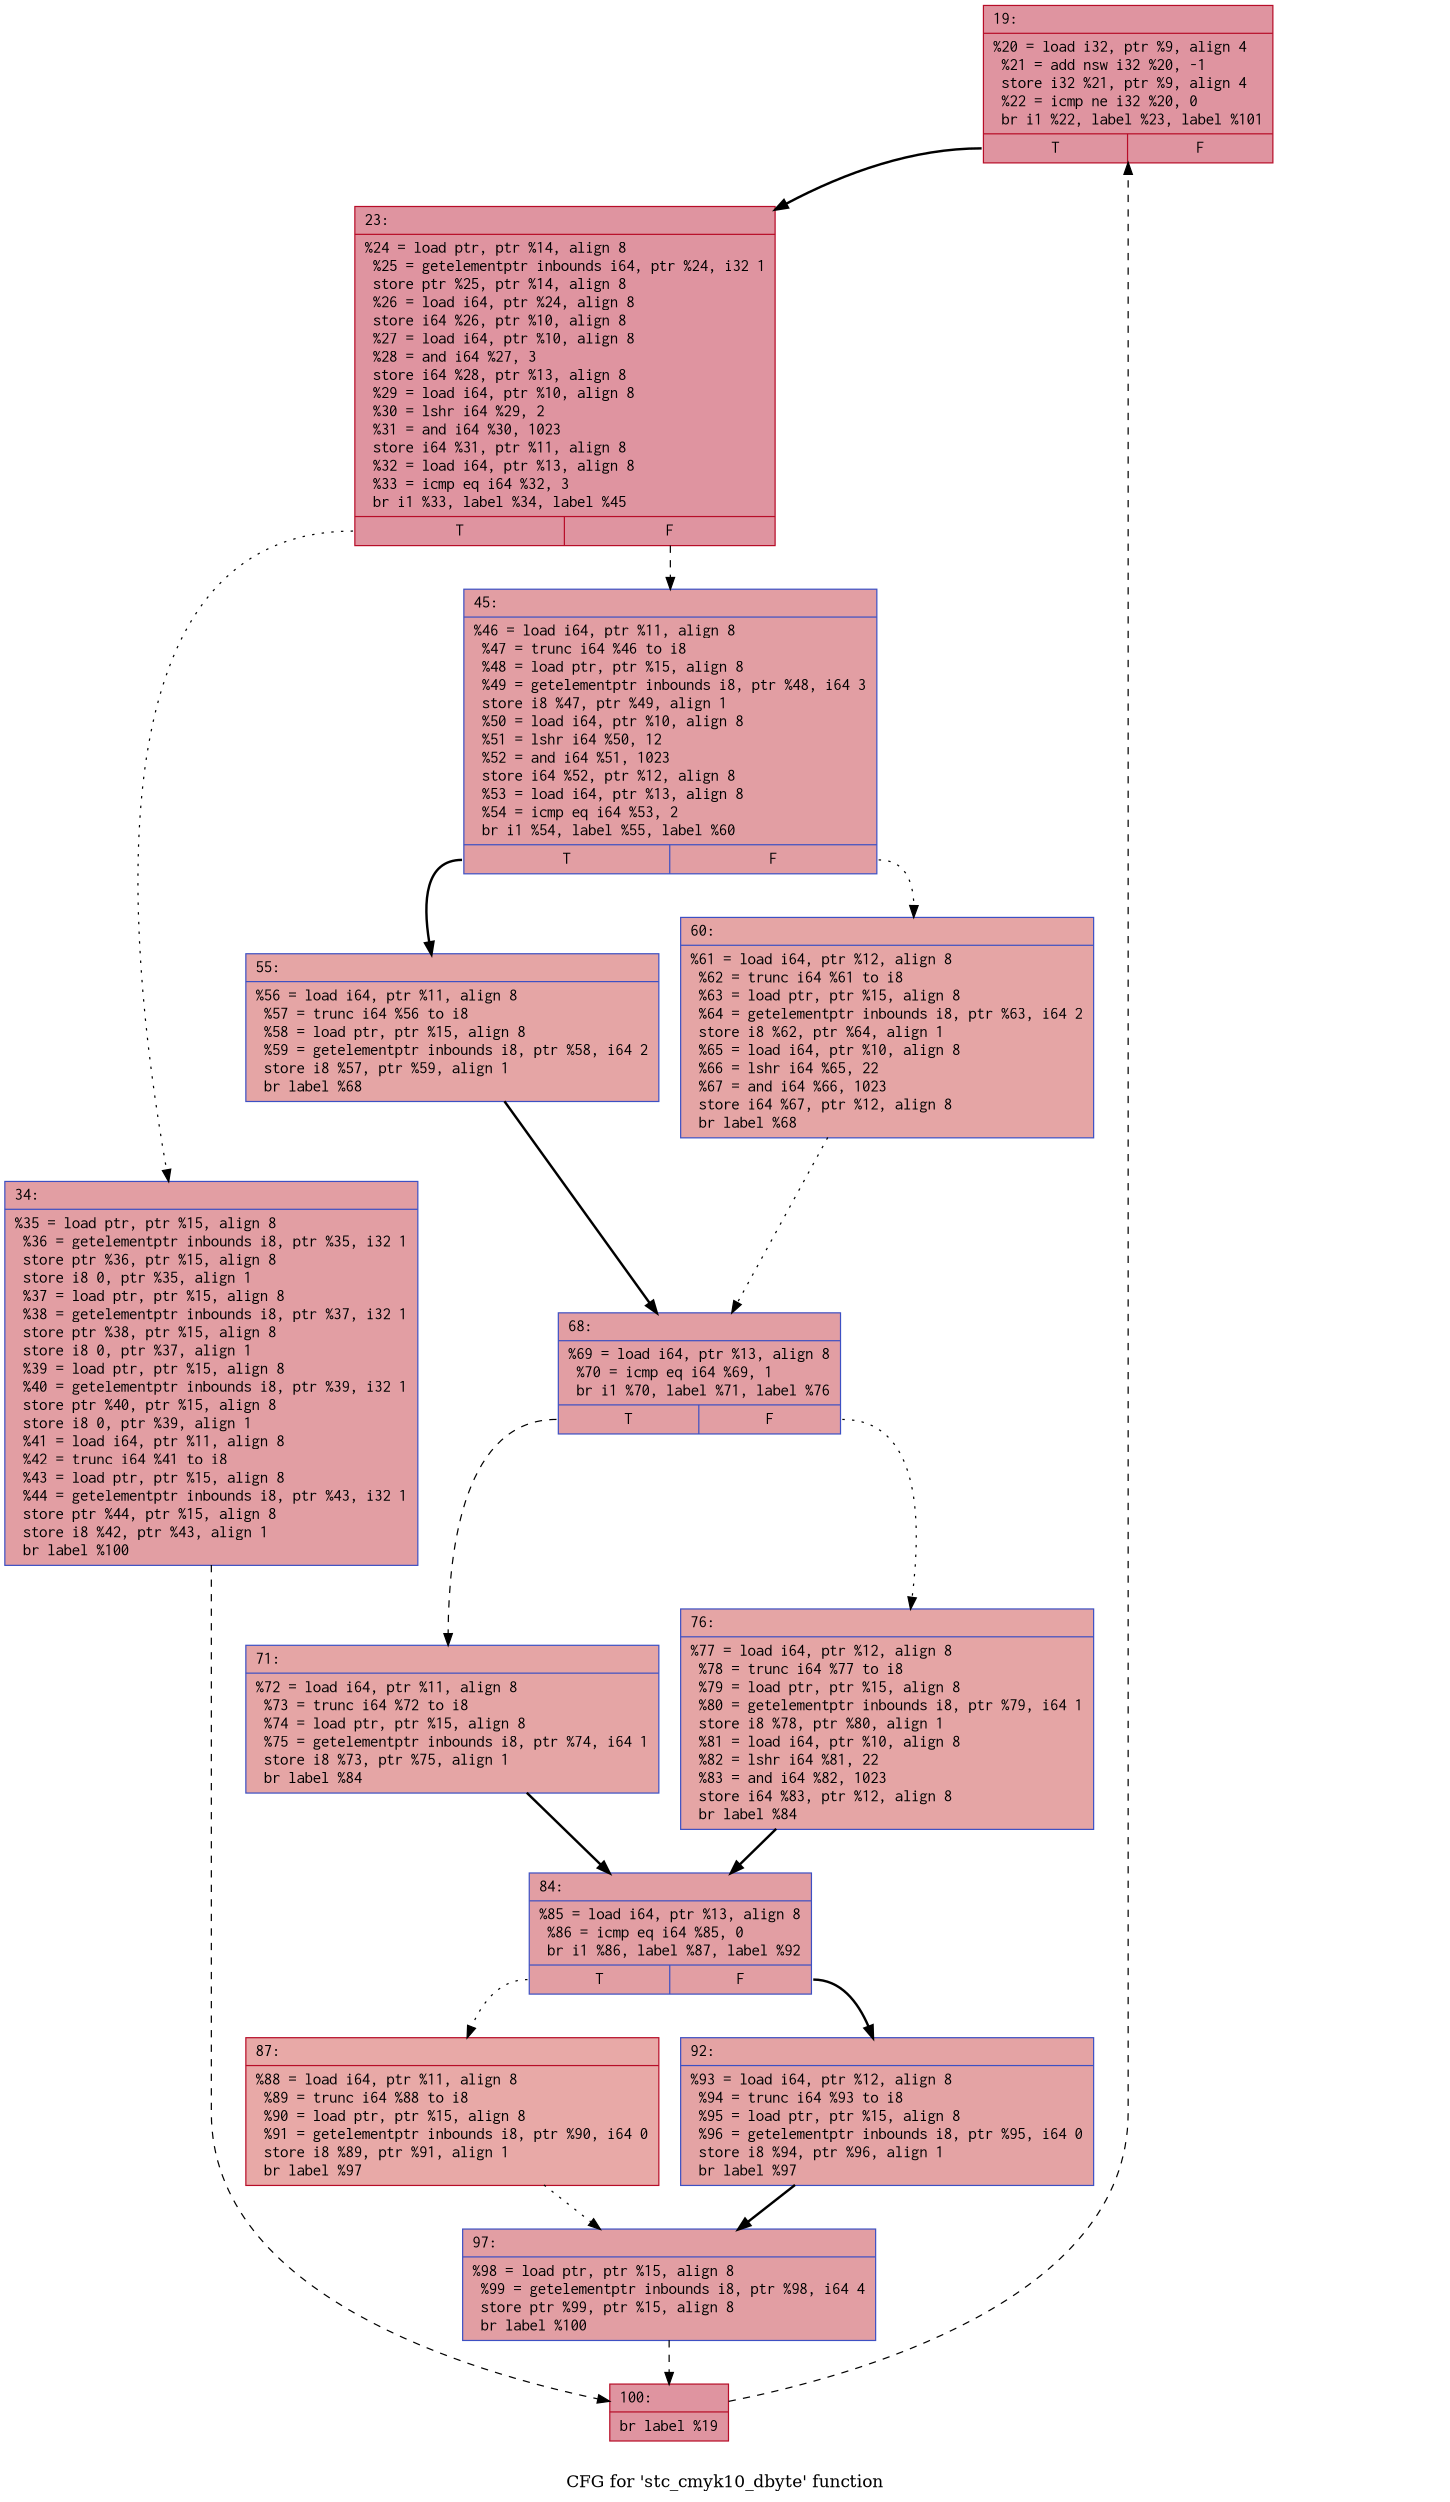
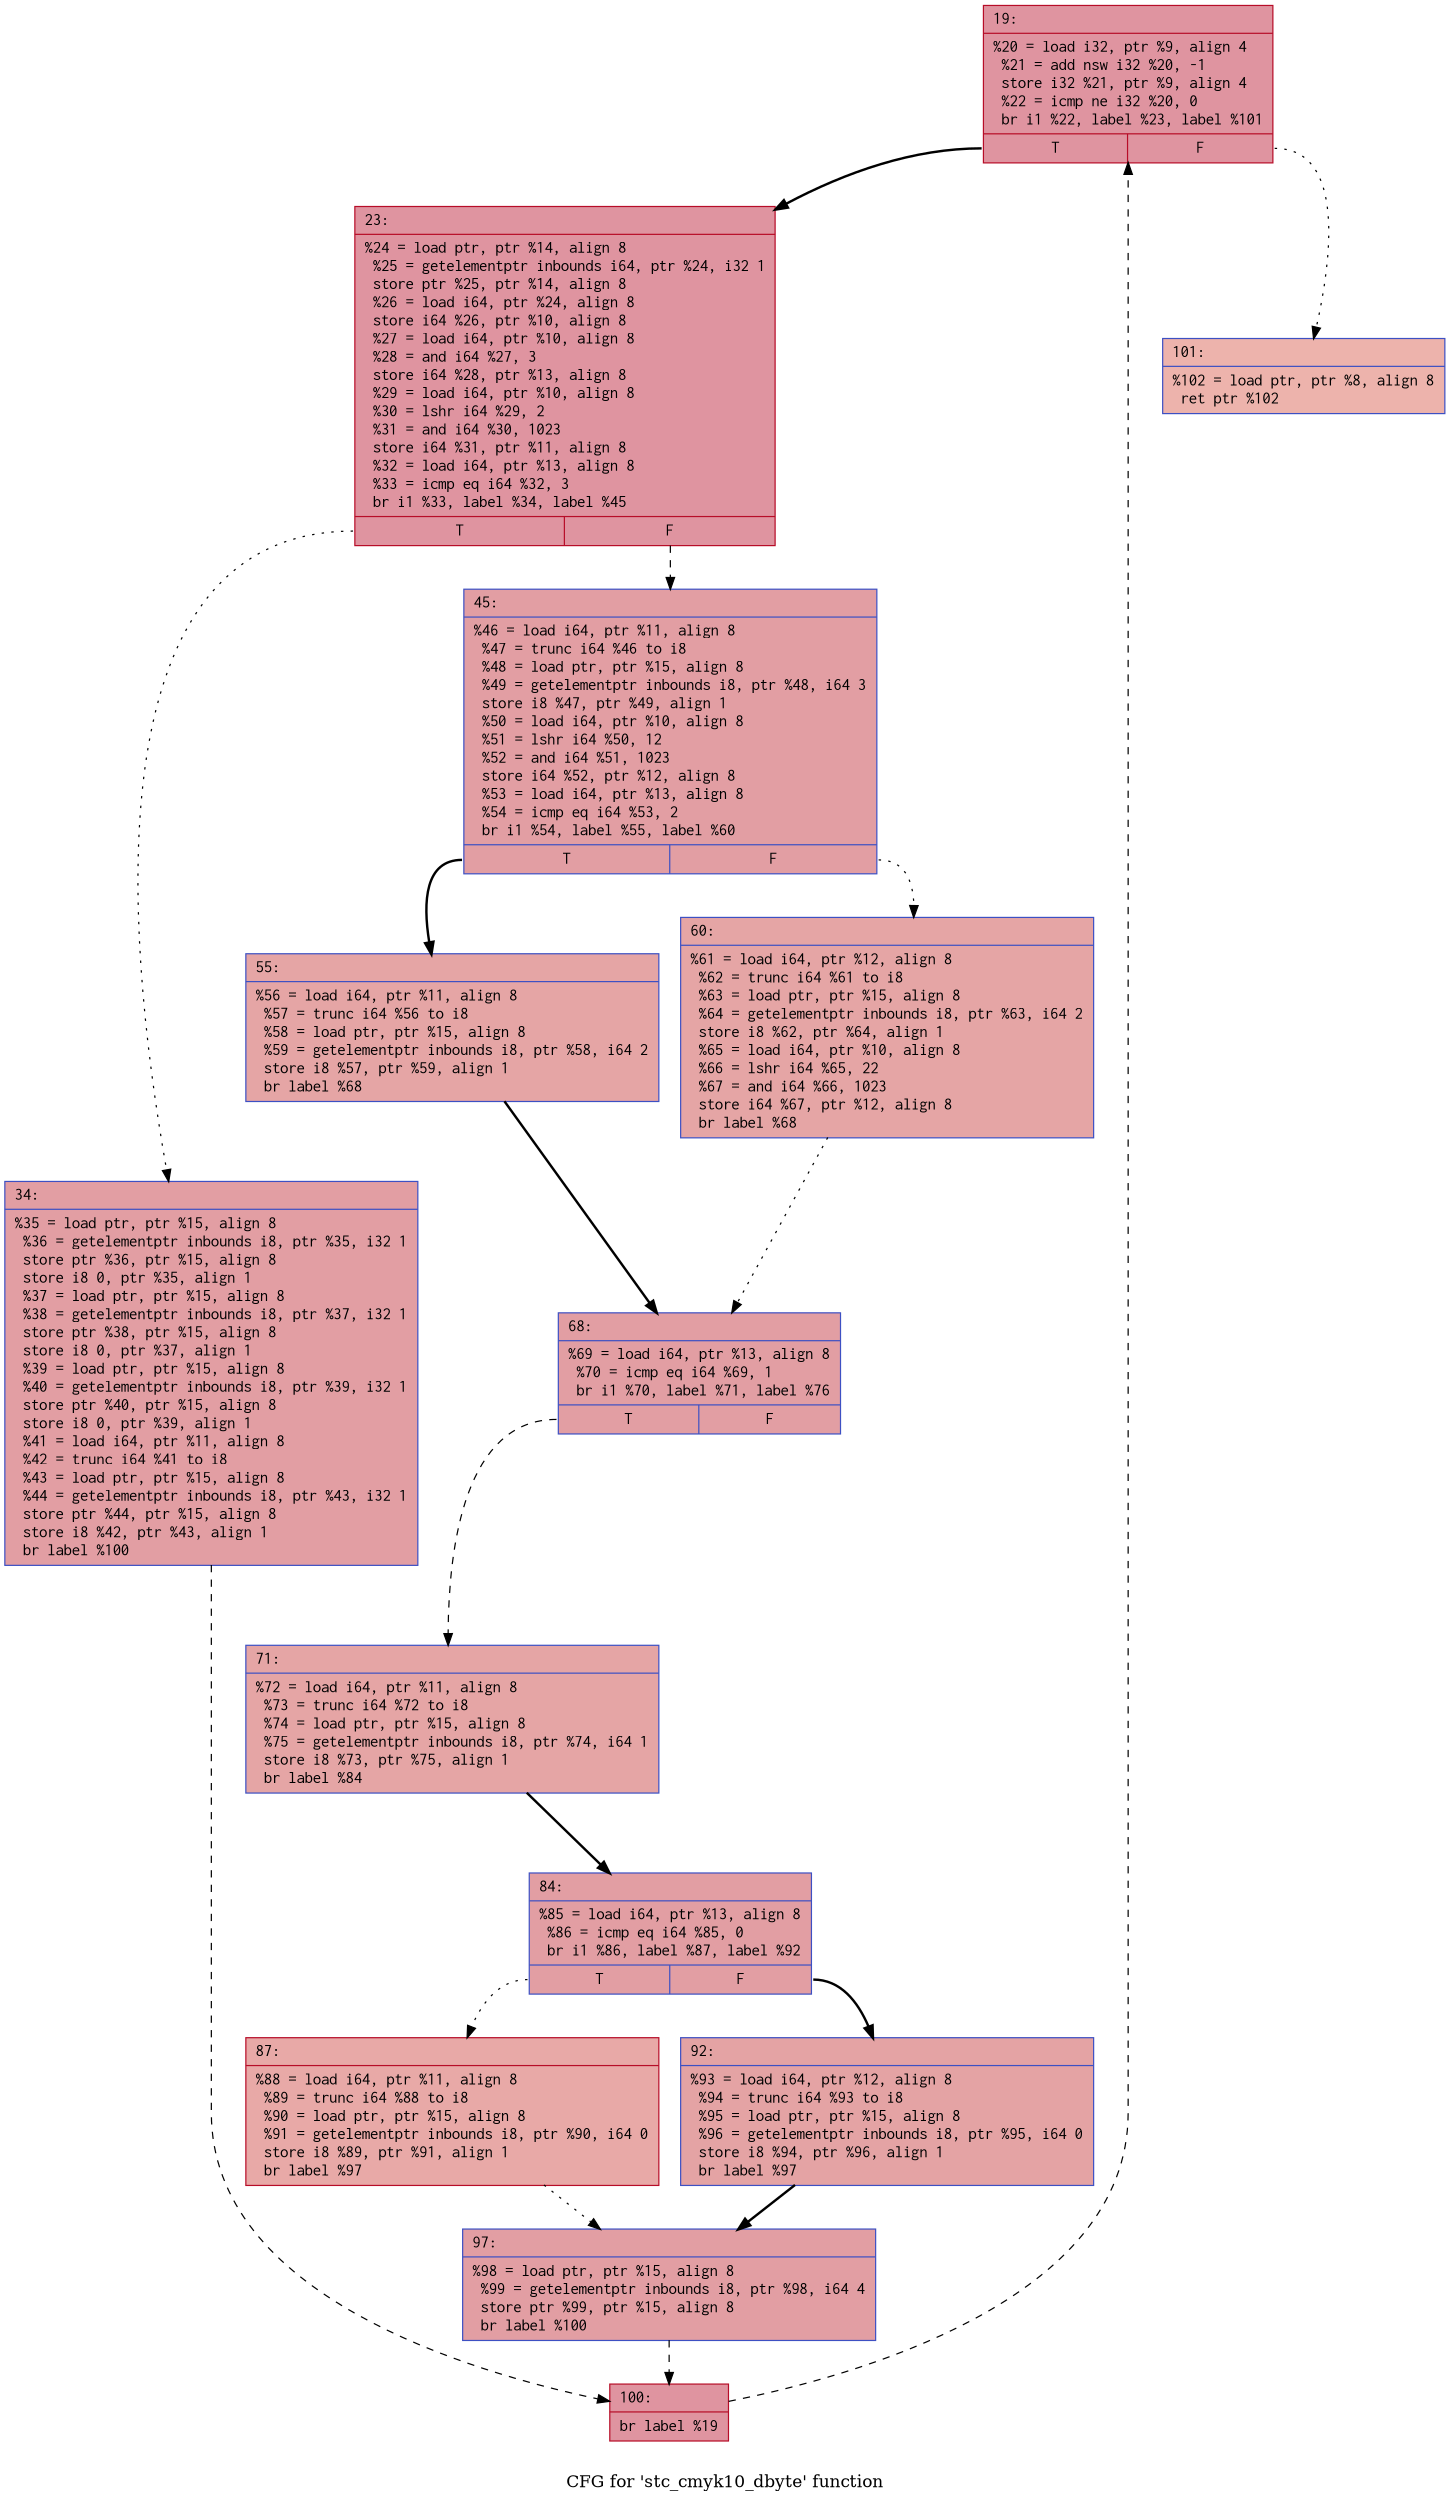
none -> (1304, 376)
(887, 1719) -> none
